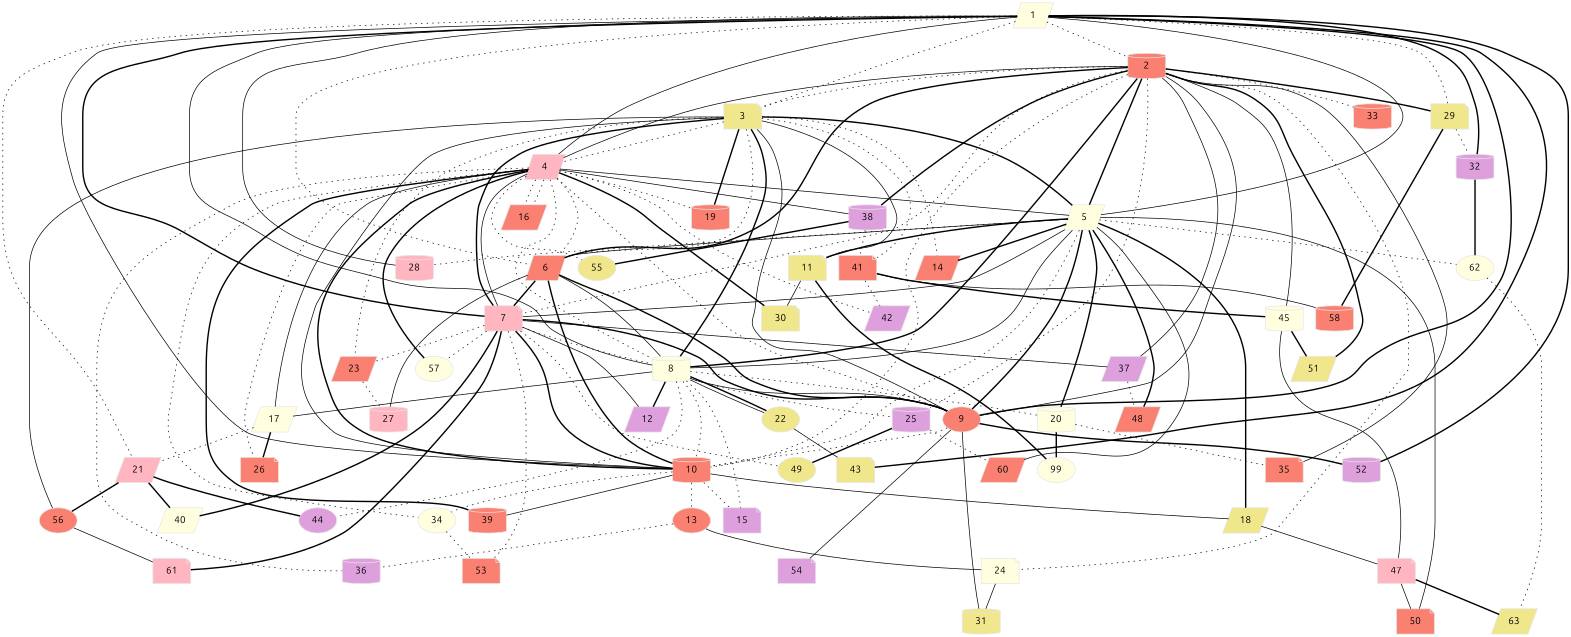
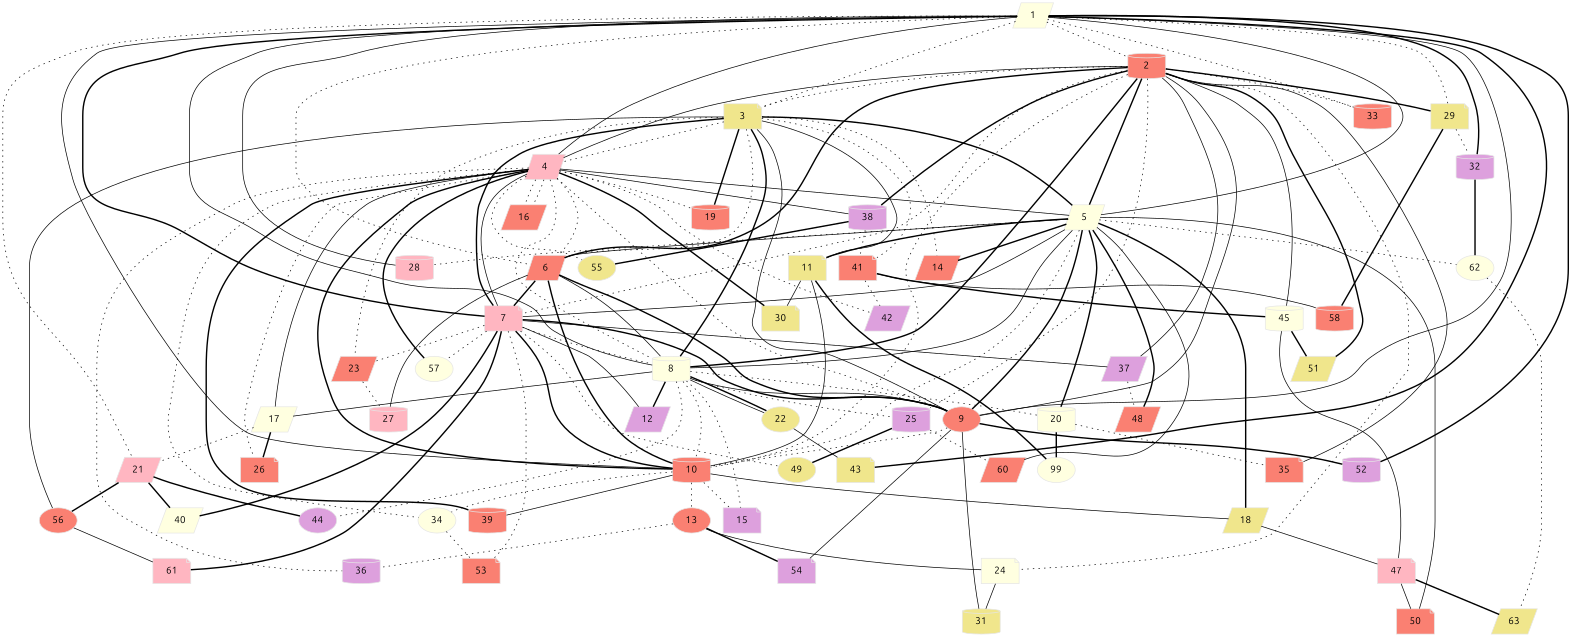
none -> (1202, 59)
(1511, 232) -> (1511, 232)
(317, 303) -> (816, 414)
none -> (742, 545)
